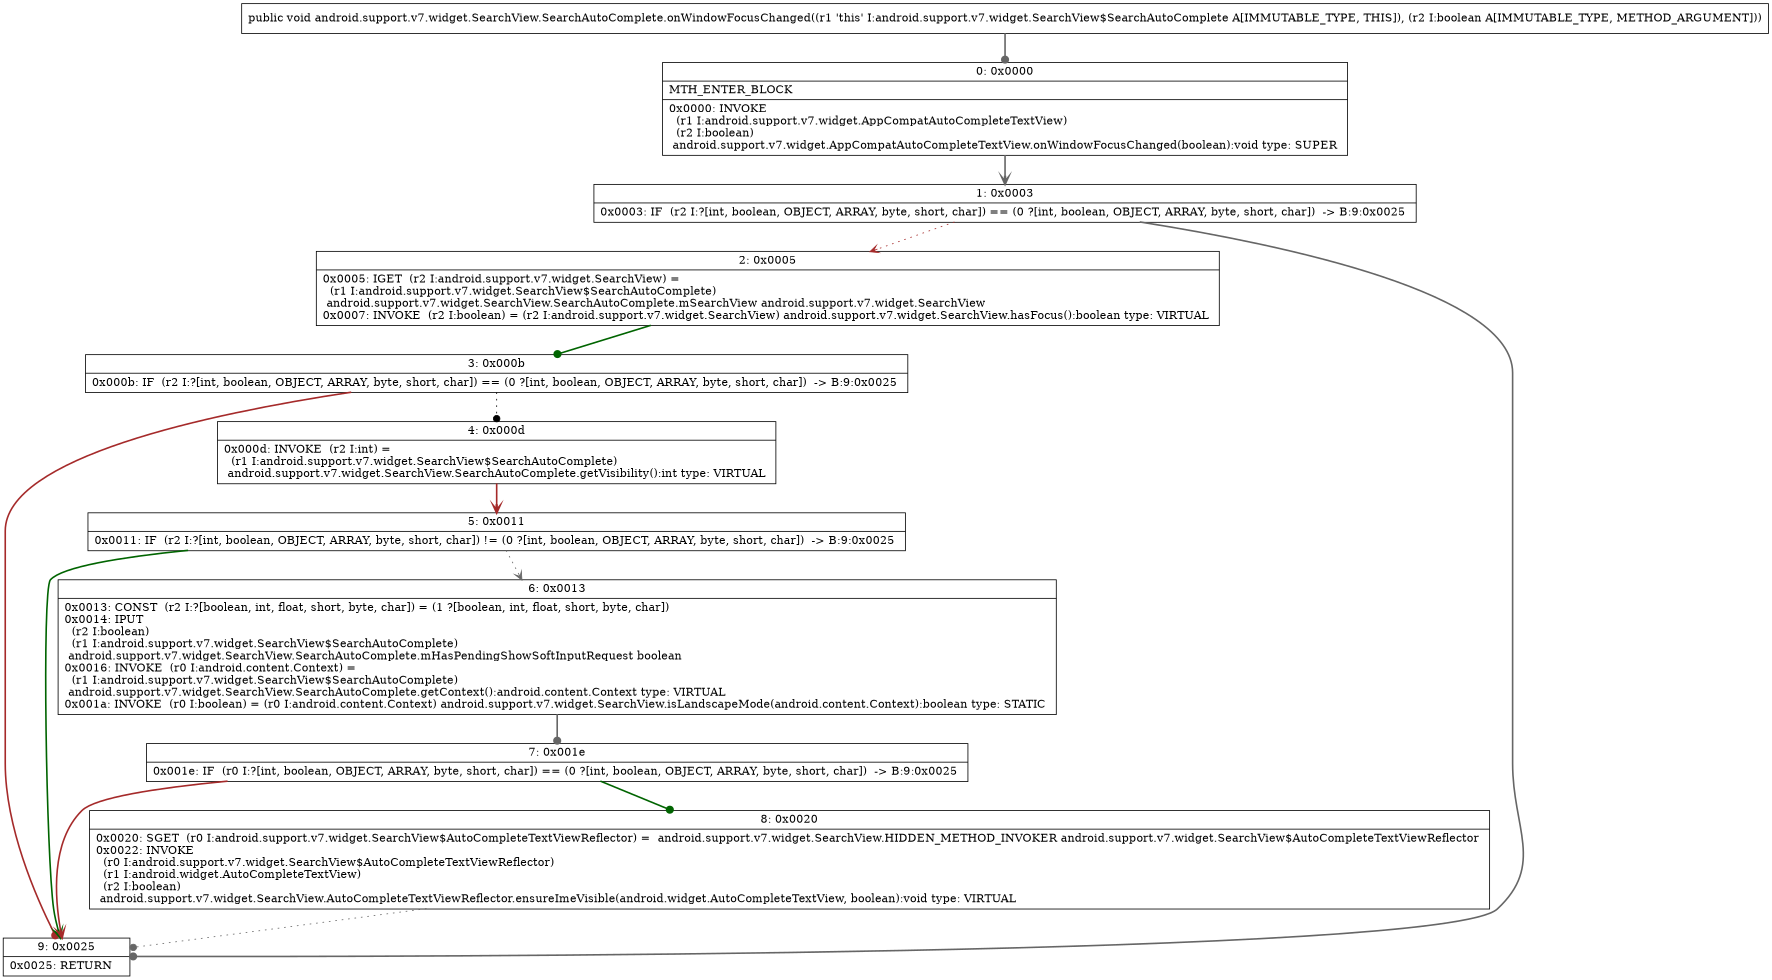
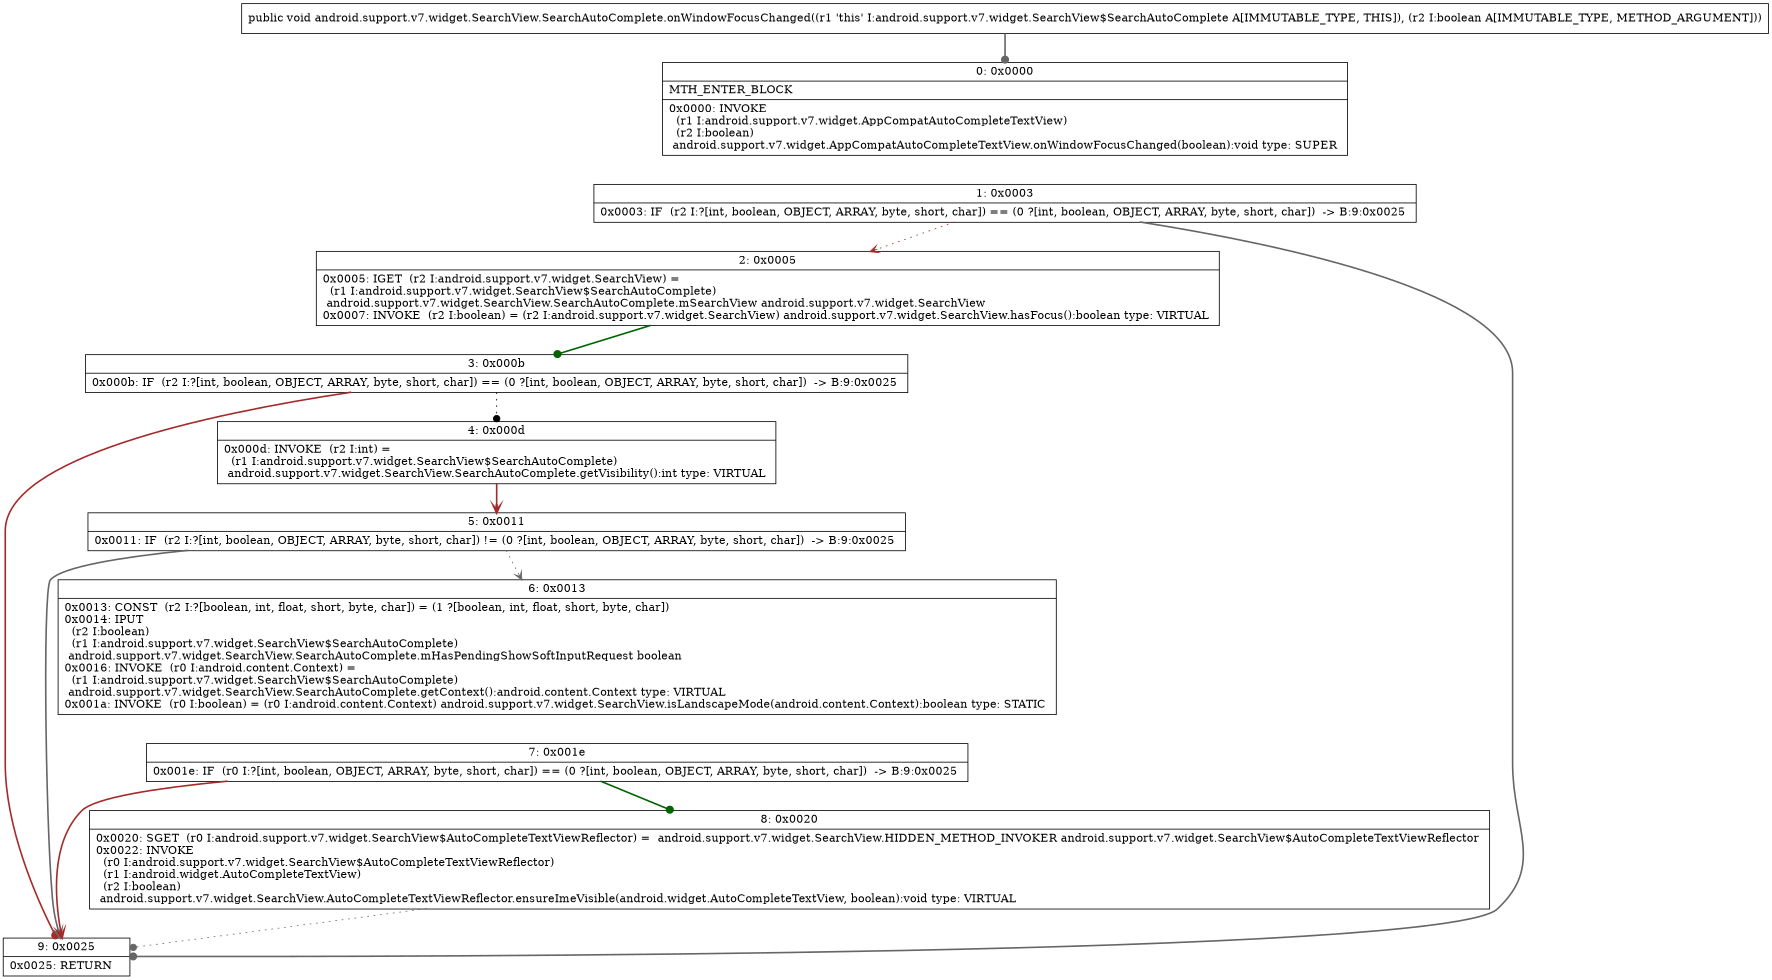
(1005, 166) -> none
(46, 684) -> (46, 684)
(557, 726) -> none
